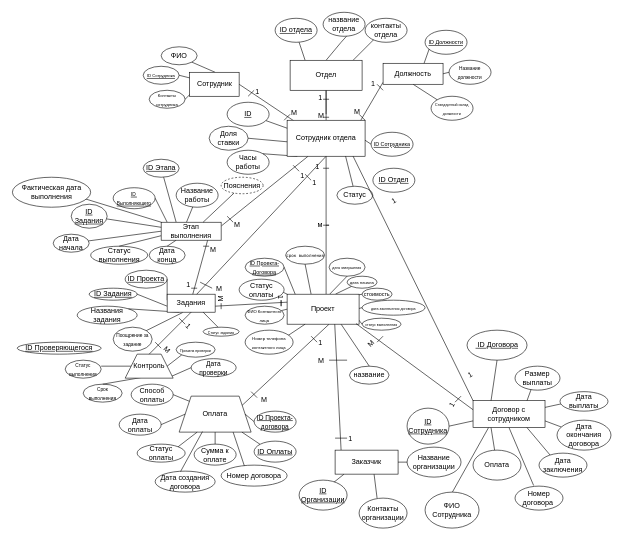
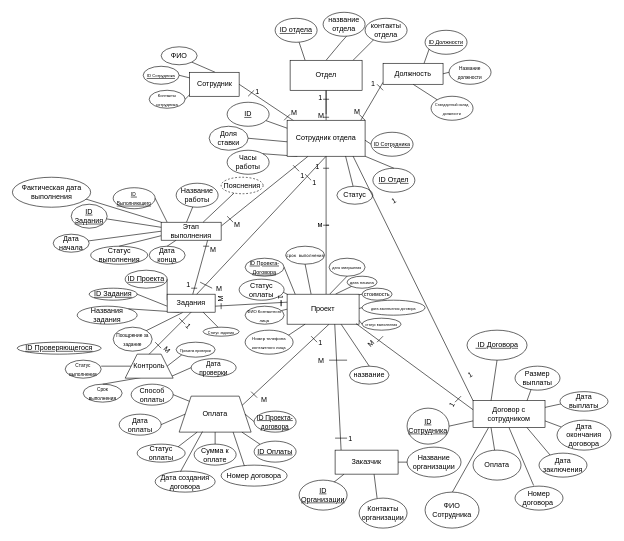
none -> (380, 162)
(161, 168) -> none
(170, 200) -> none
